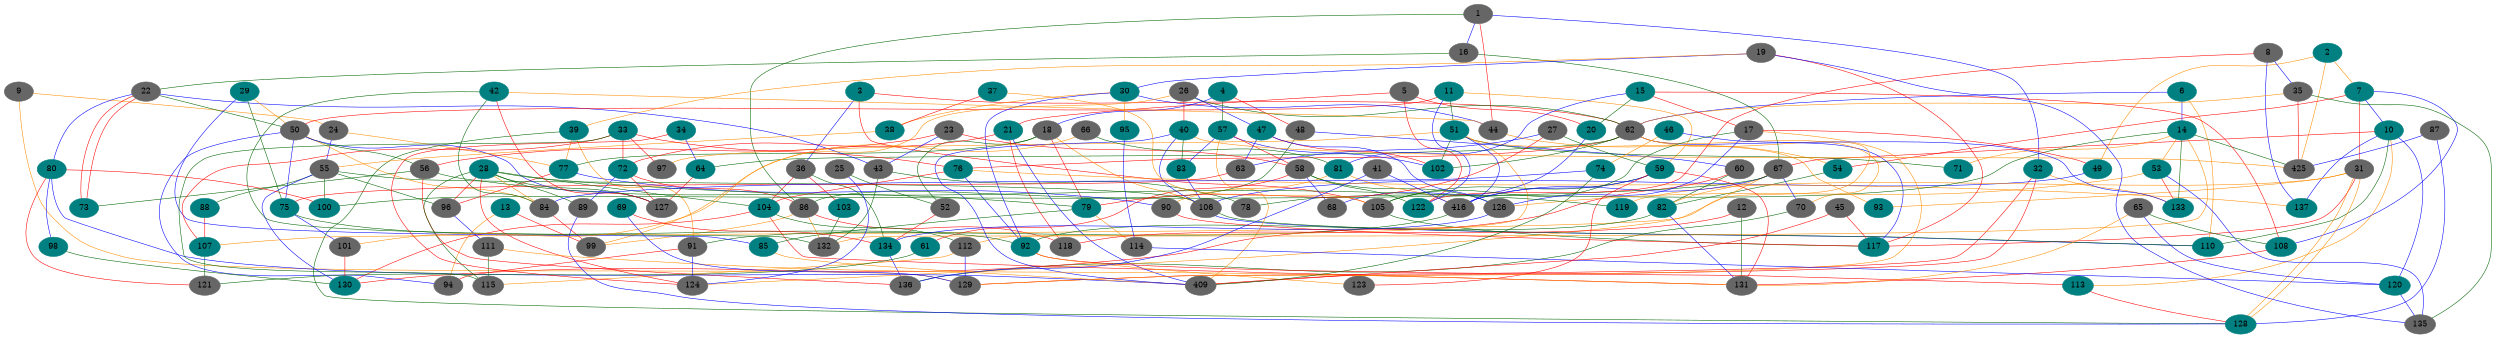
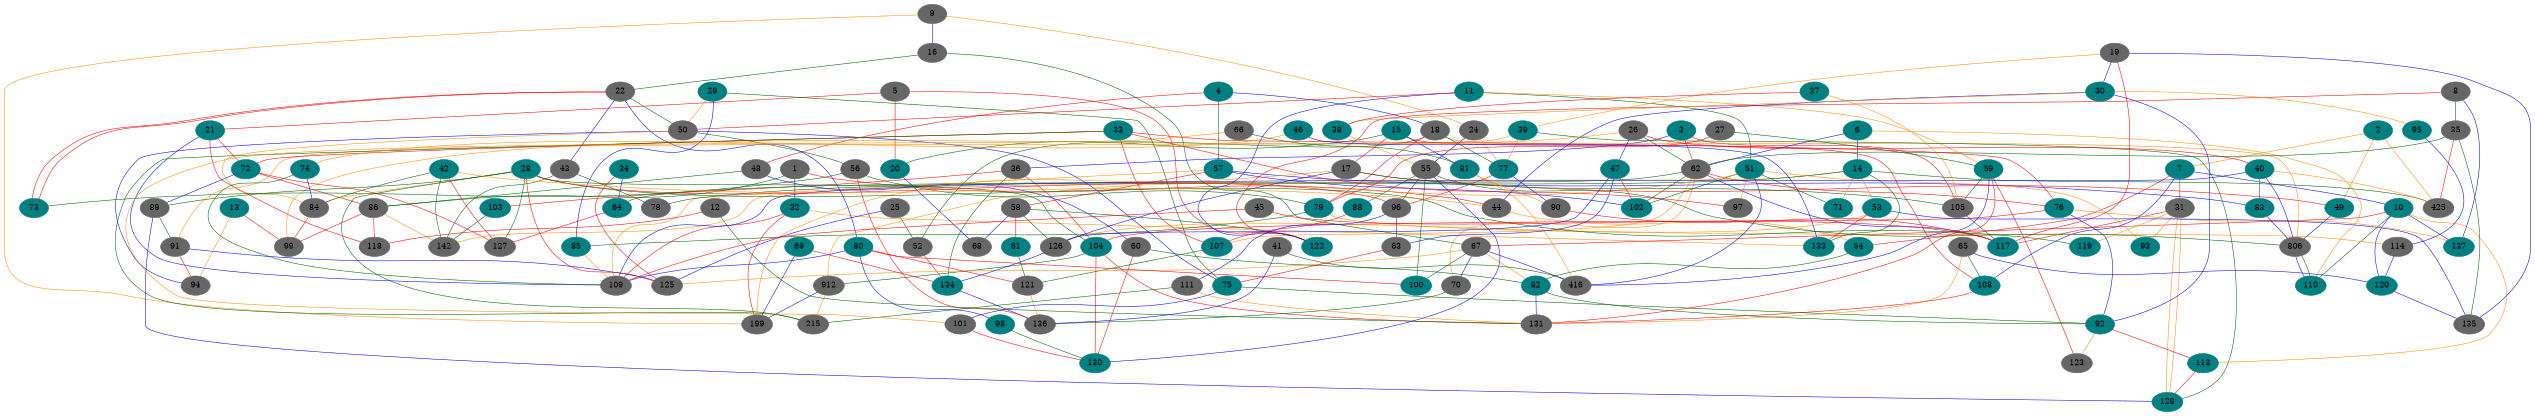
(1471, 33) -> (932, 33)
(2283, 72) -> (2456, 111)
(1962, 103) -> (2077, 155)
(949, 130) -> none
(2435, 130) -> none
(1454, 147) -> (1396, 227)
(508, 162) -> none
(1418, 188) -> (1426, 267)
(1206, 208) -> (2295, 247)
(737, 227) -> (331, 227)
(1077, 234) -> (165, 227)
(824, 247) -> (444, 247)
(965, 247) -> (829, 286)
(488, 286) -> (813, 324)
(692, 286) -> (667, 286)
(965, 286) -> (757, 324)
(1201, 286) -> (616, 286)
none -> (1034, 305)
